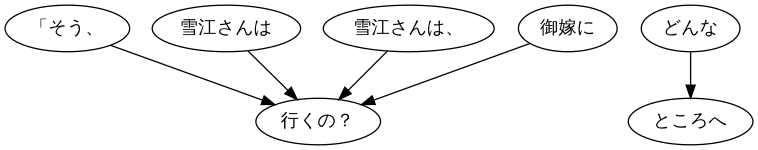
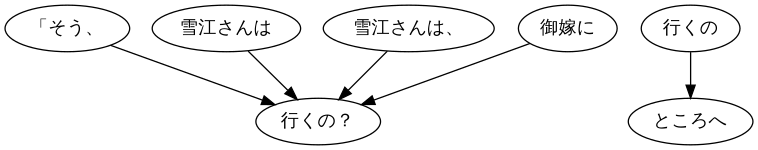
(691, 28) -> (691, 28)
